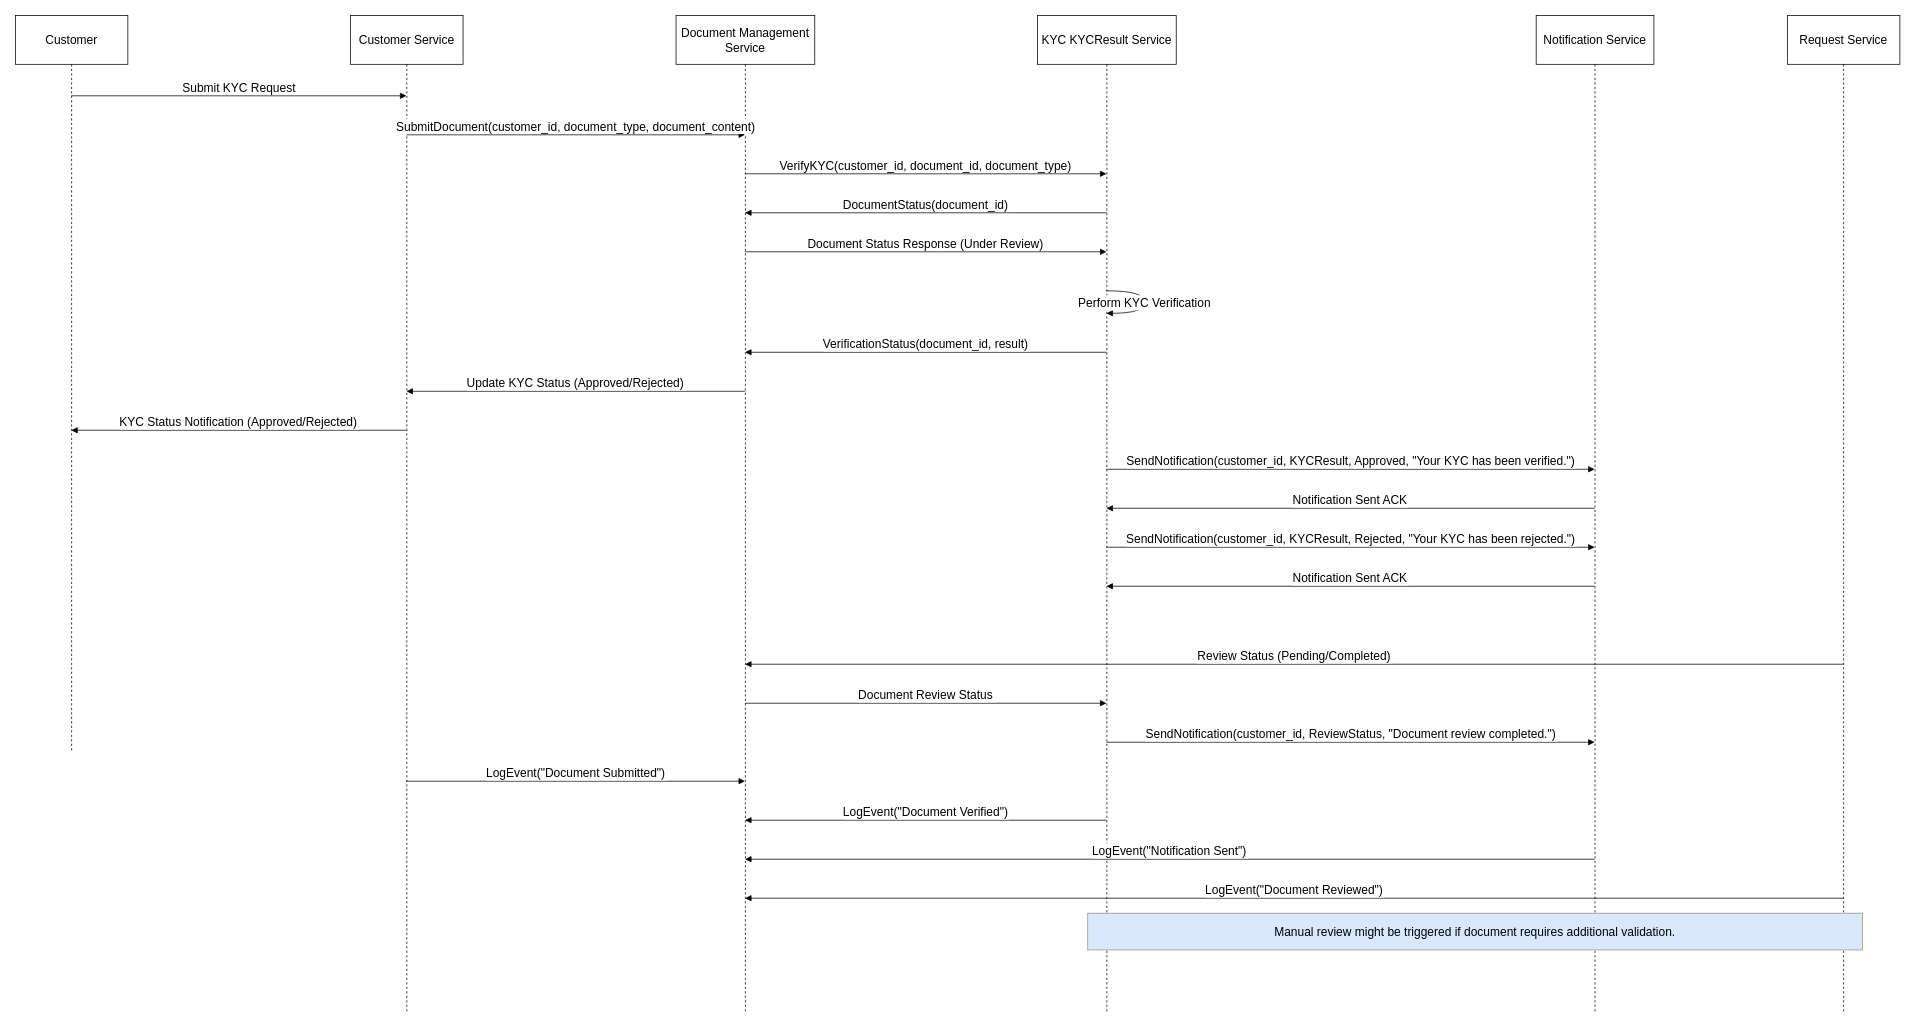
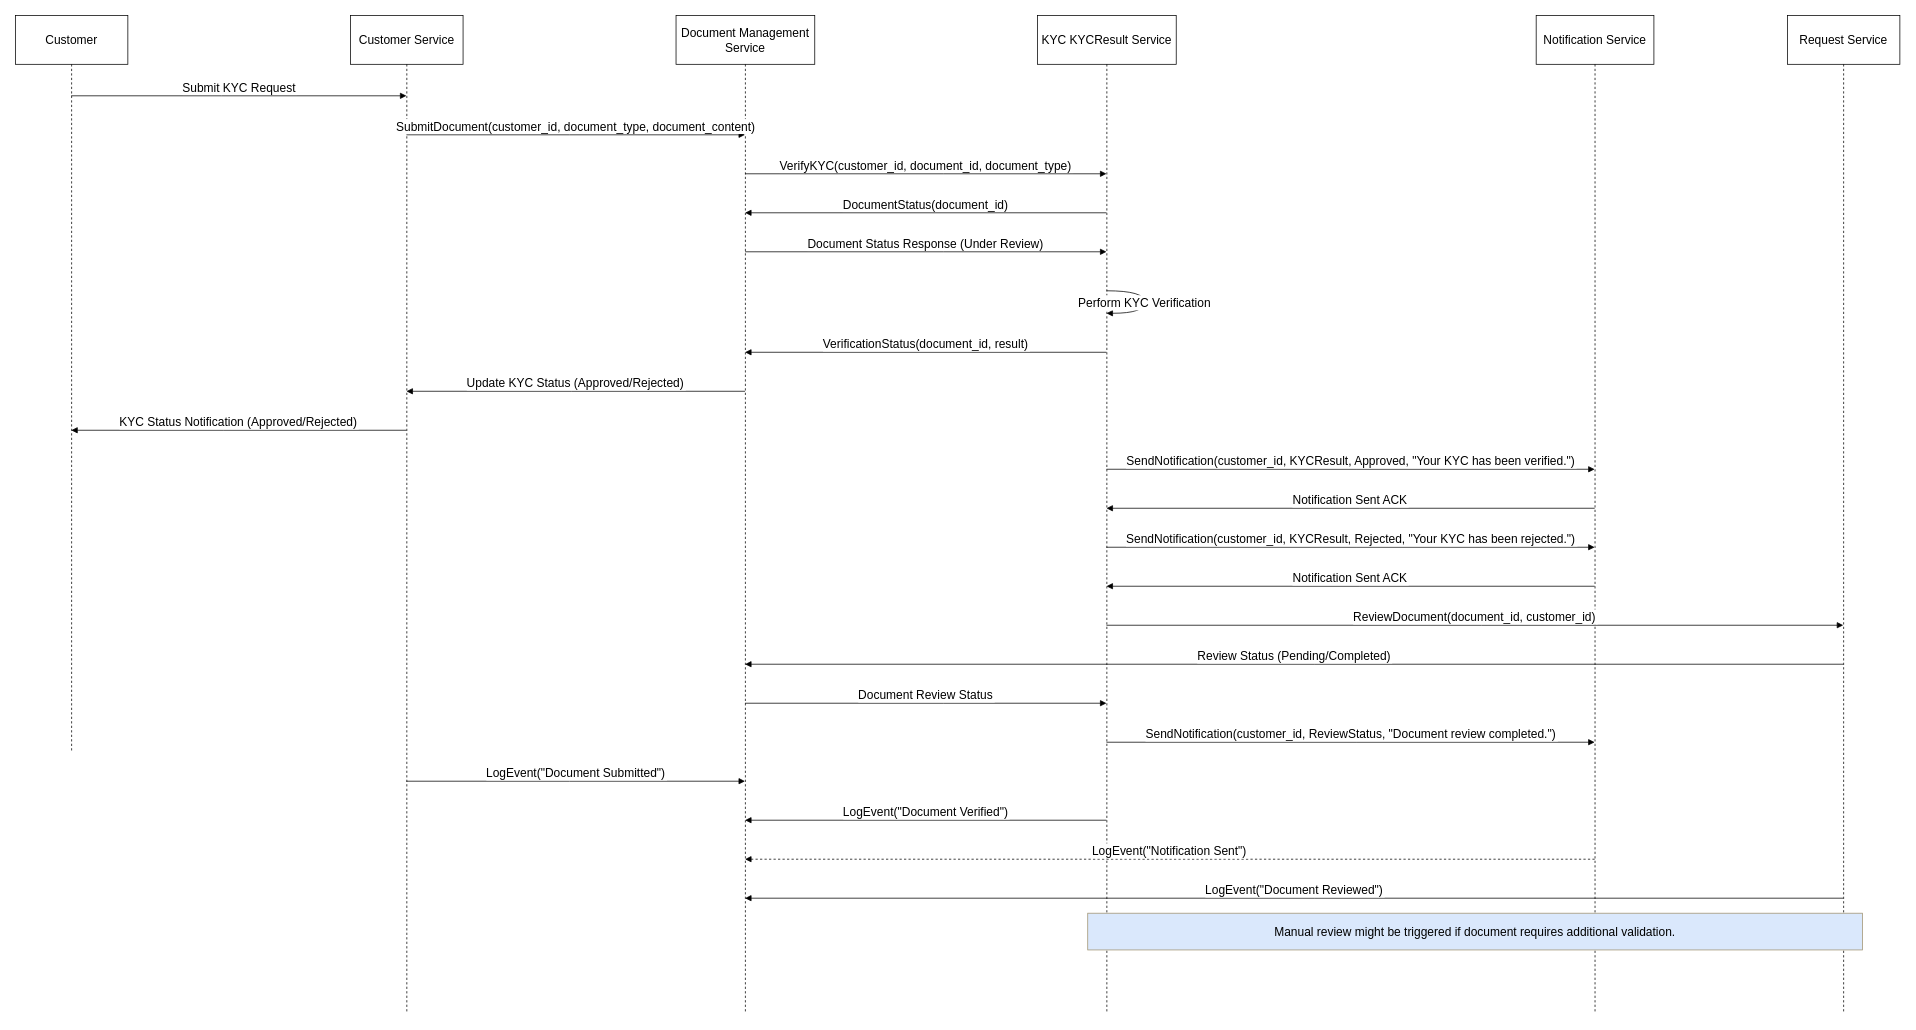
none -> (1473, 625)
(1173, 859) -> (1173, 859)
